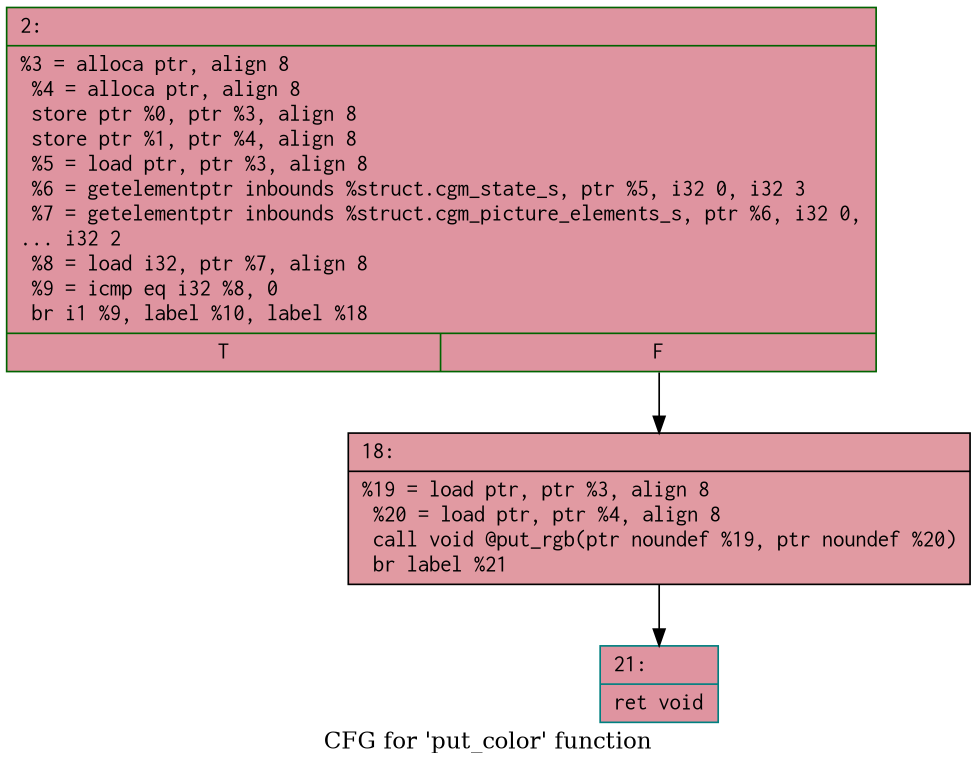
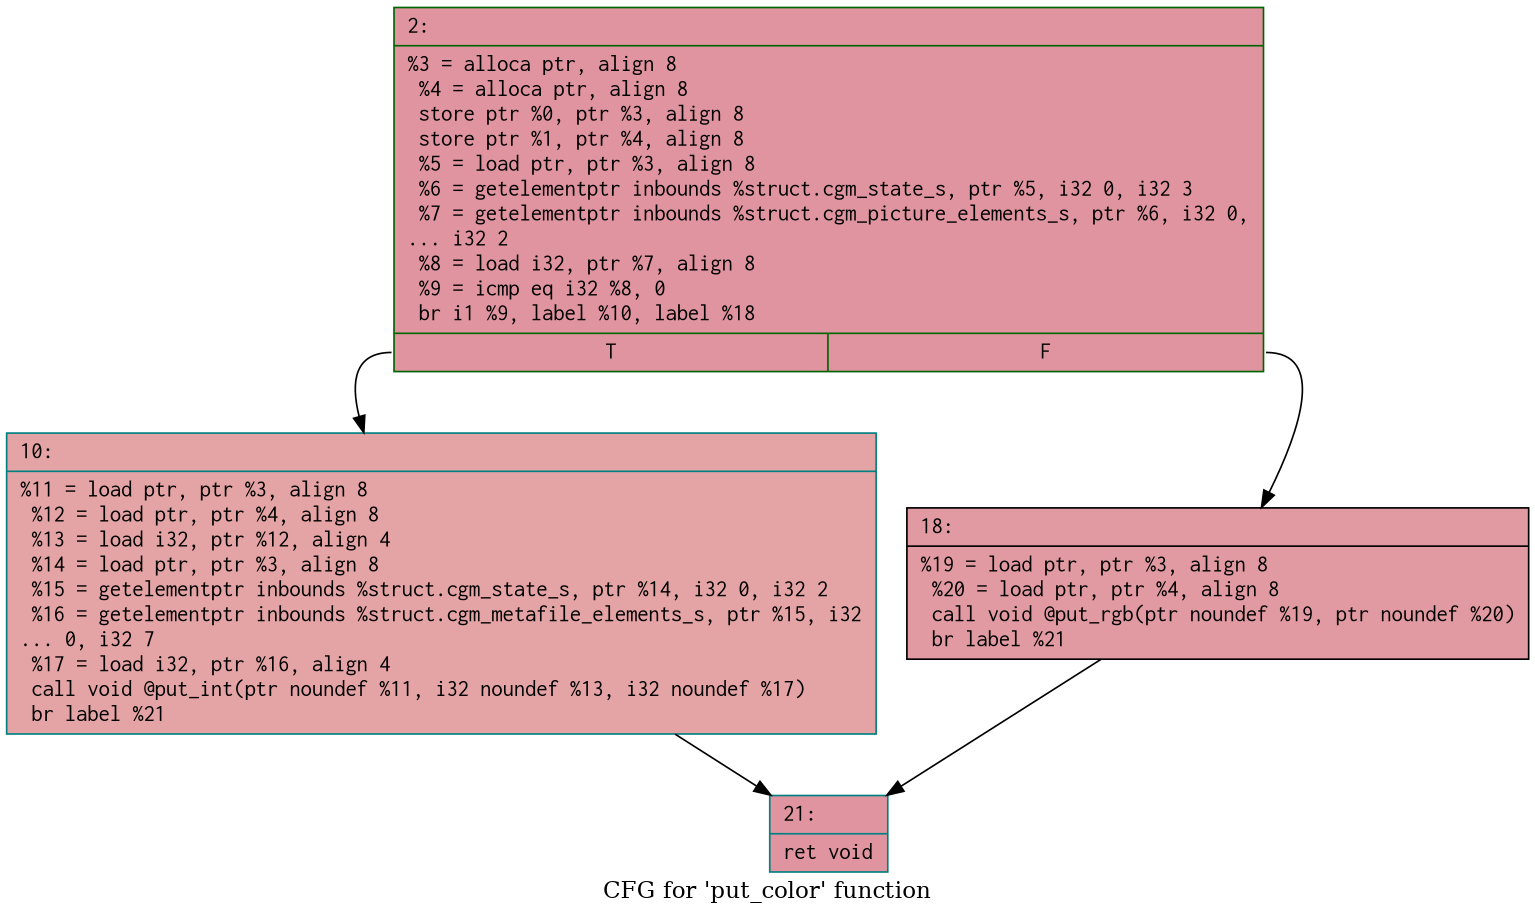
none -> (441, 584)
